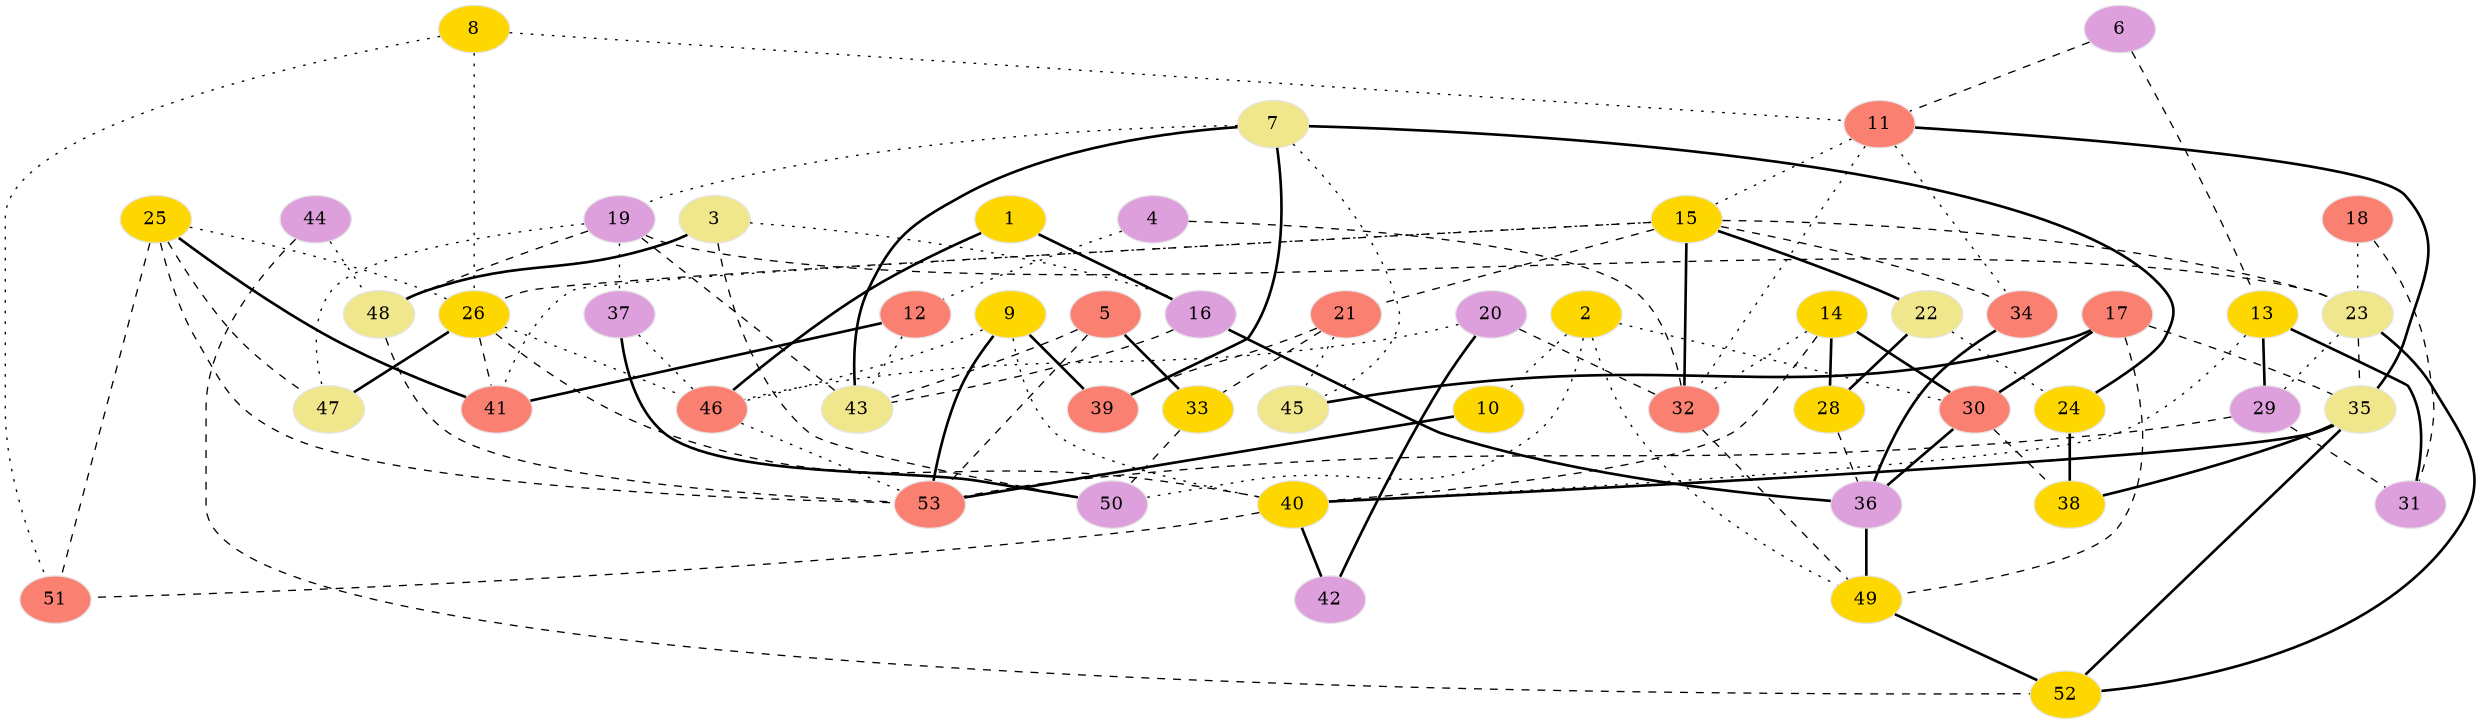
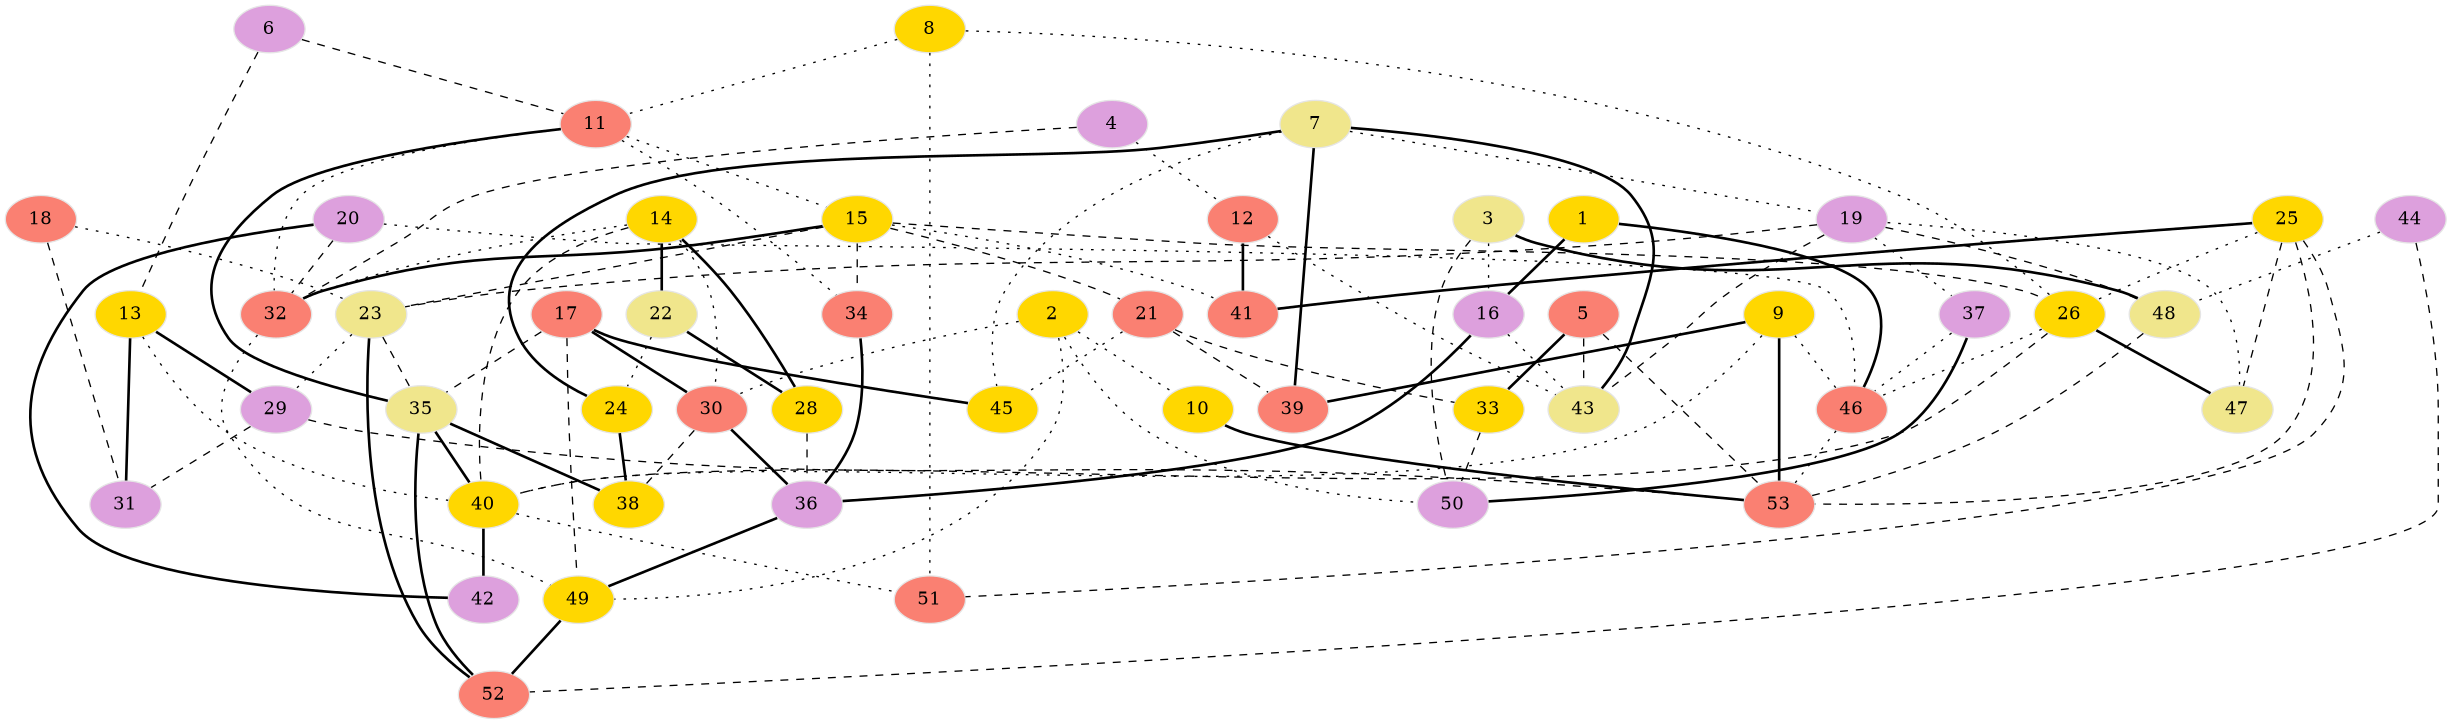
(1823, 268) -> (662, 267)
(485, 362) -> none
(1903, 362) -> (714, 309)
(1034, 373) -> (1529, 355)
(1293, 409) -> (1003, 409)
(1775, 505) -> (323, 517)
(677, 570) -> (715, 556)
(2066, 695) -> (494, 695)
